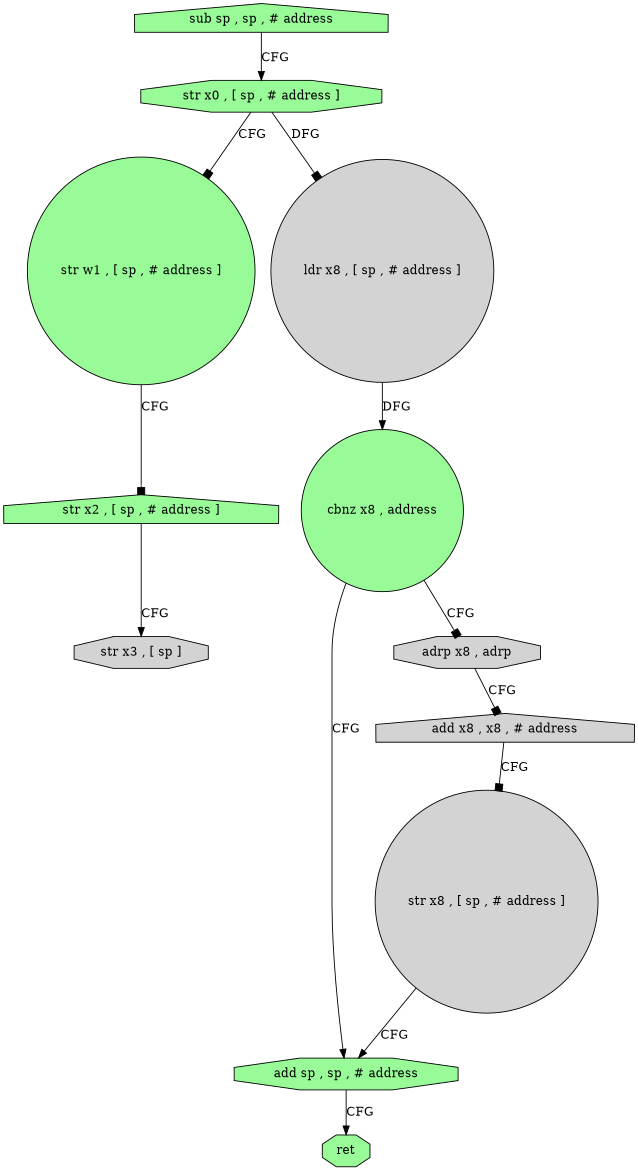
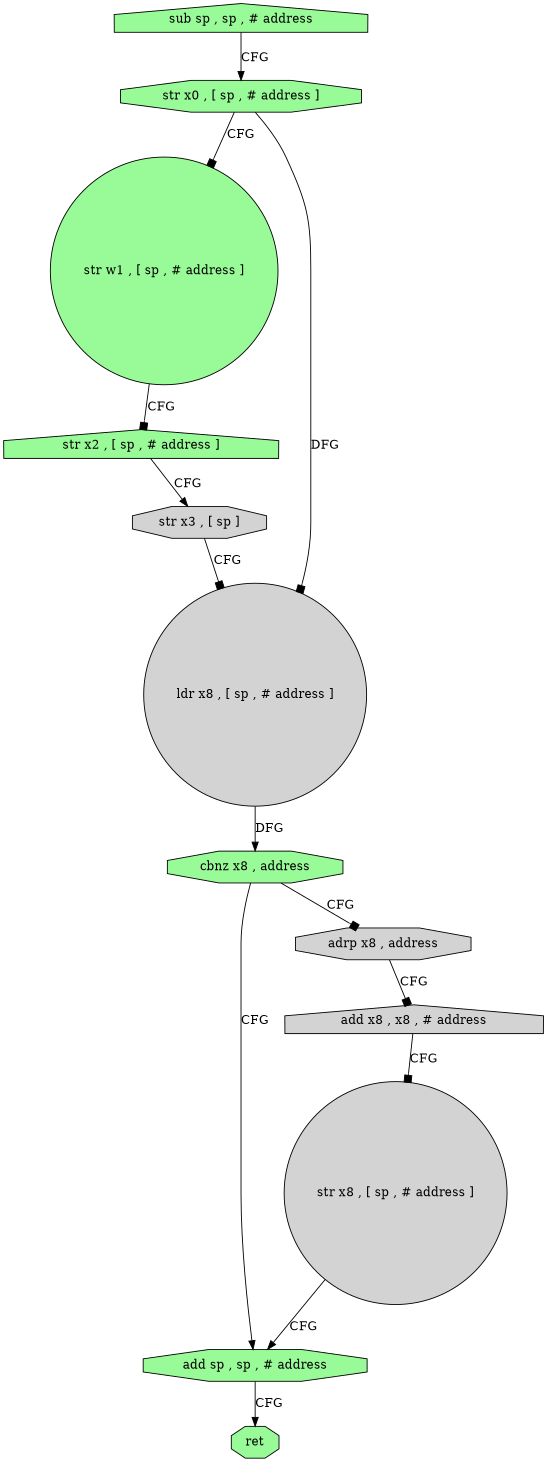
(382, 511) -> (255, 867)
none -> (211, 559)
(467, 652) -> (383, 944)
